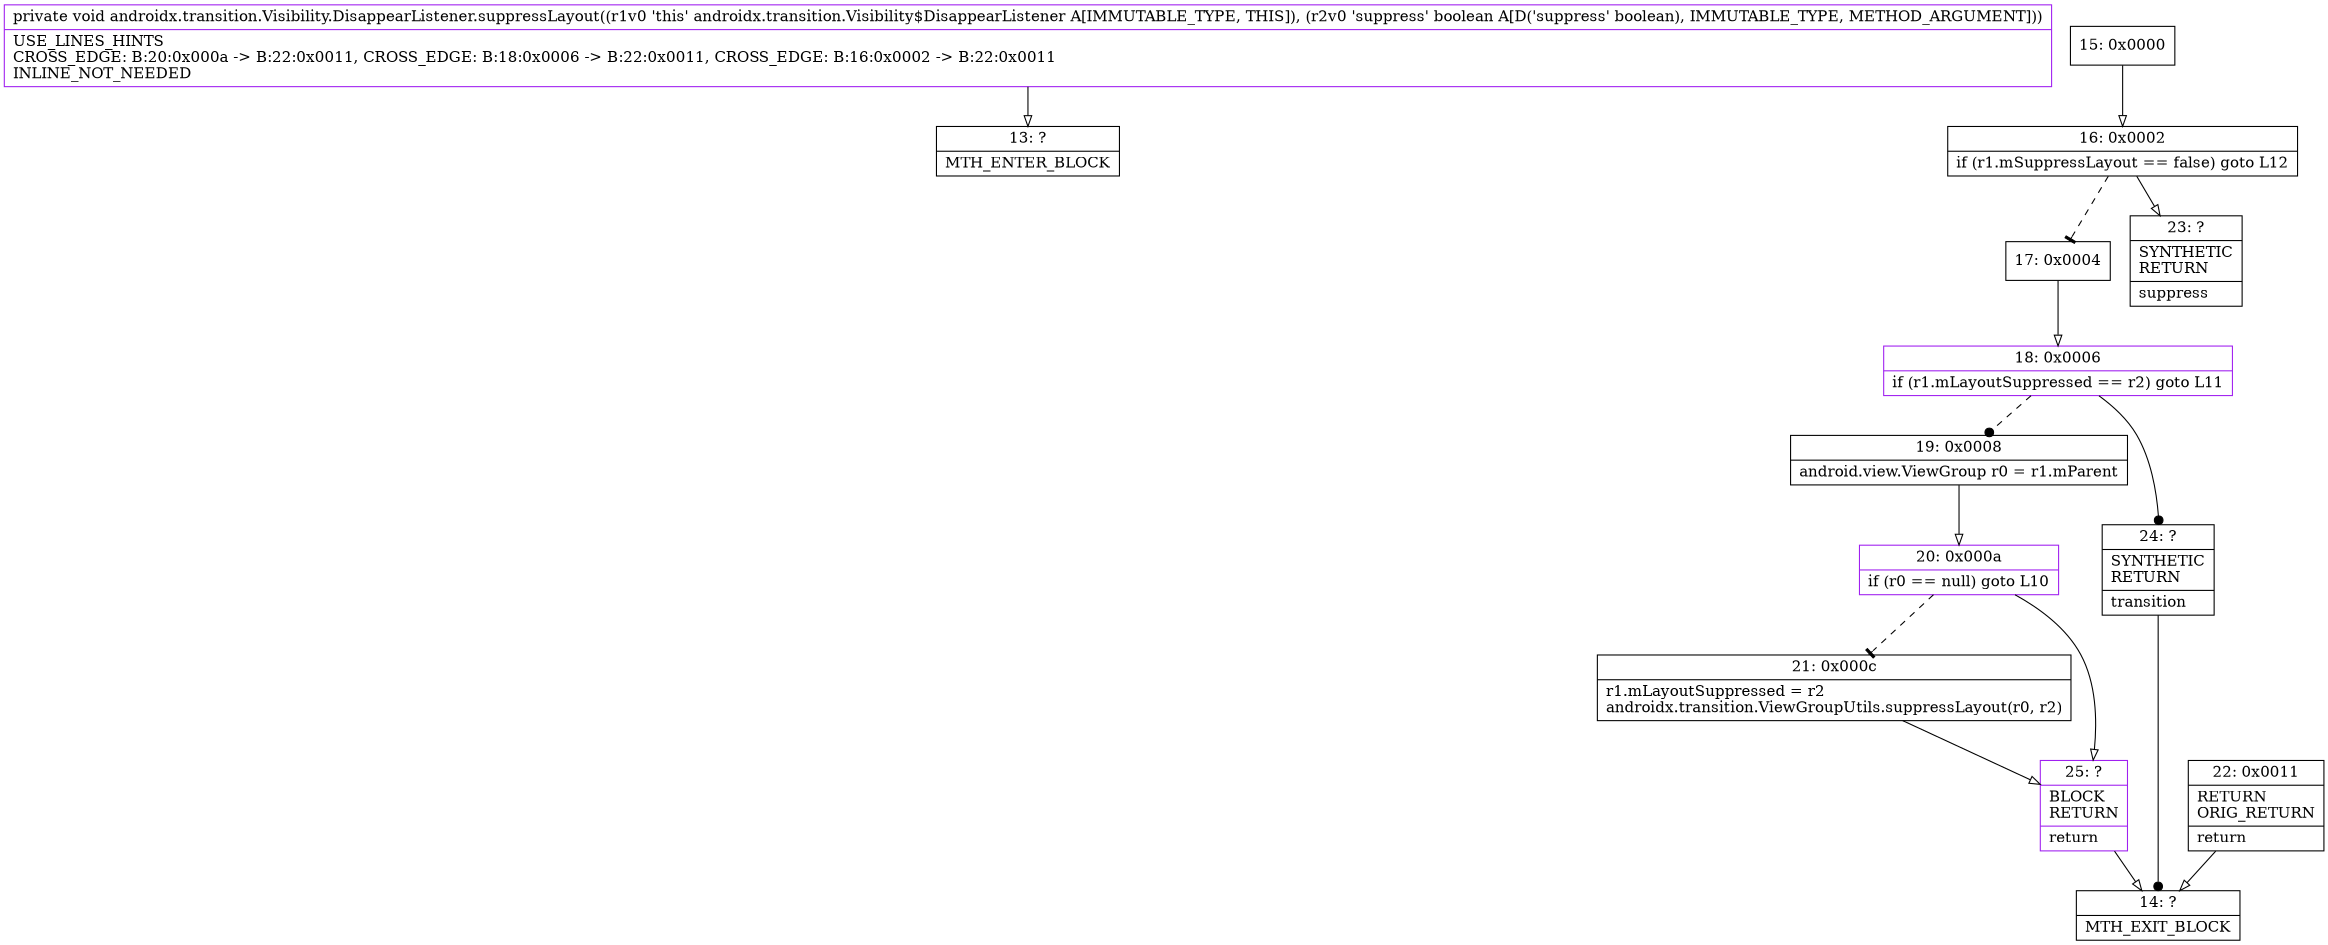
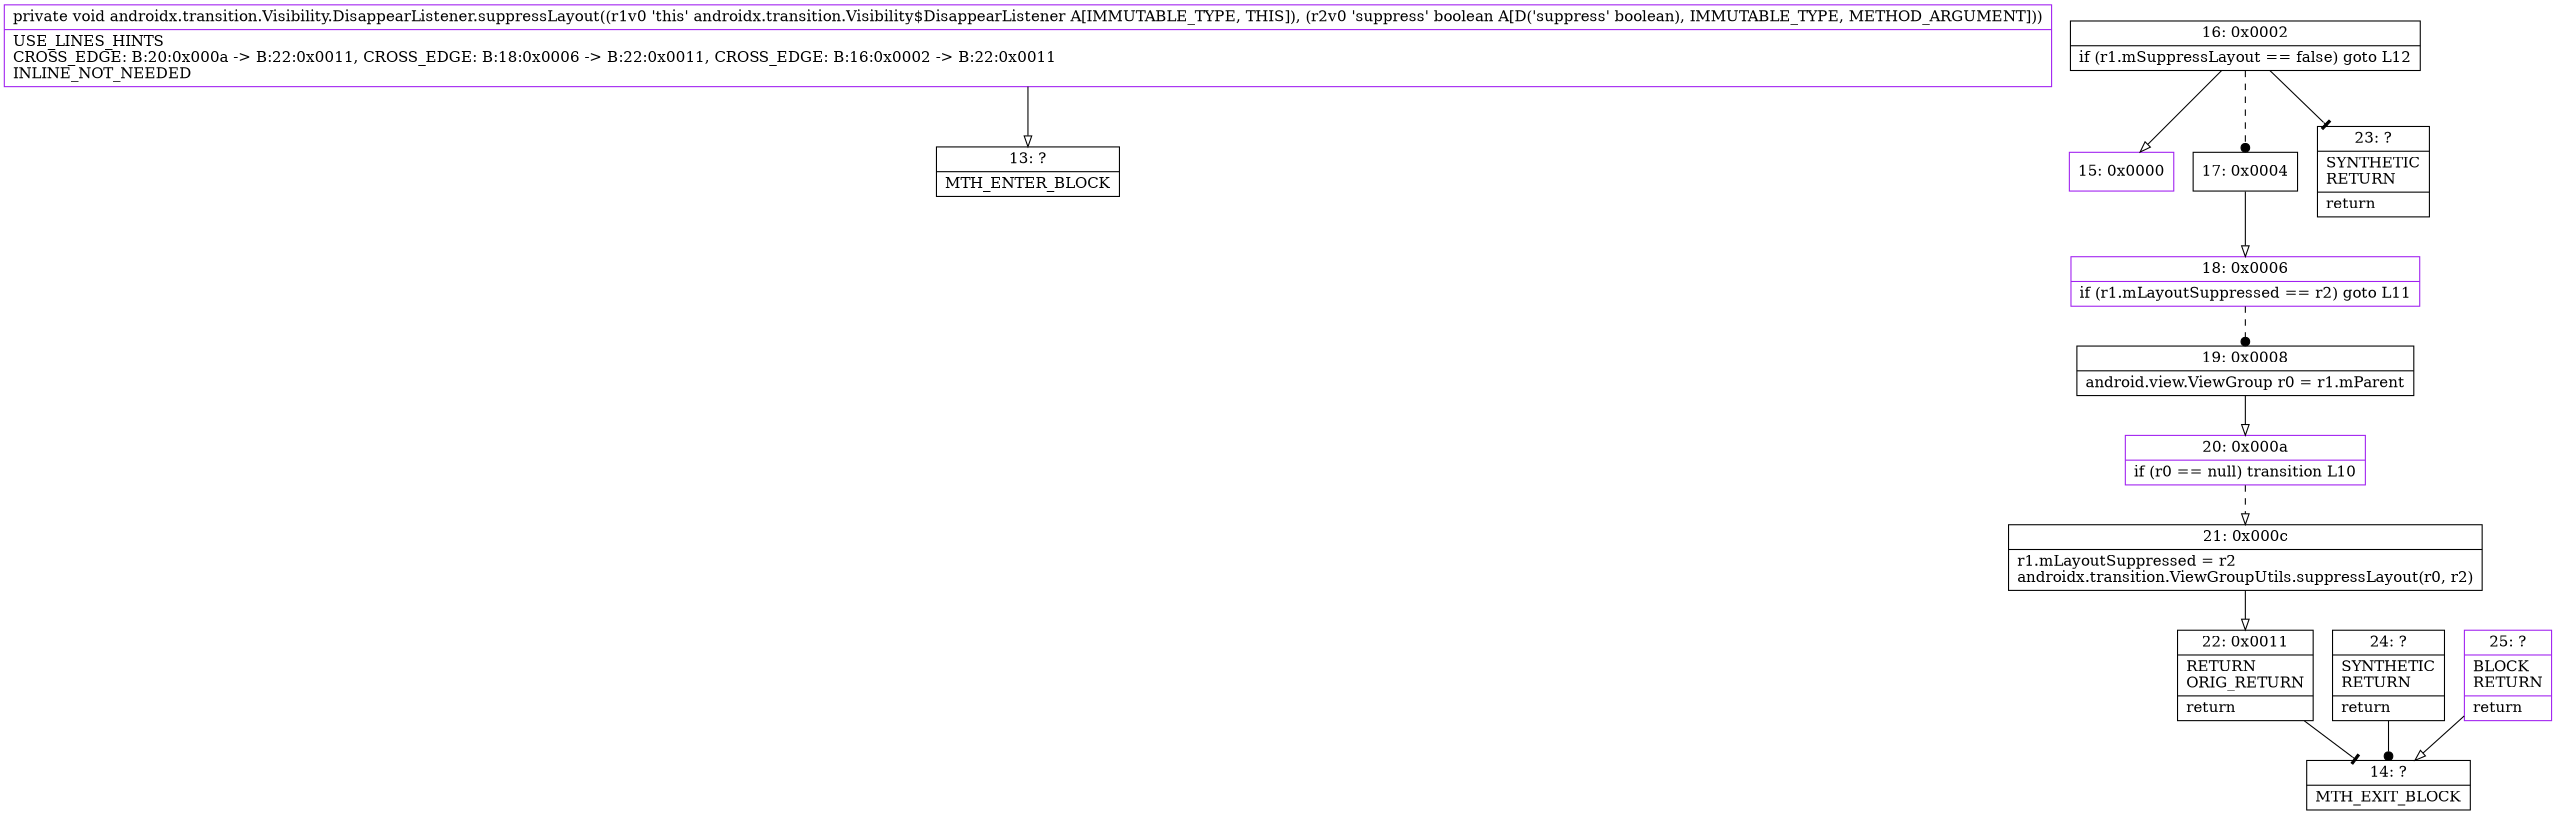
(2123, 46) -> (2122, 172)
(2123, 90) -> (2185, 107)
(2146, 191) -> (2297, 96)
(2090, 206) -> (2245, 107)
(2174, 293) -> (2351, 204)
(2143, 448) -> none
(1959, 582) -> (2245, 472)
(2148, 602) -> (2366, 708)
(1903, 623) -> (2245, 499)
(2082, 658) -> none
(1966, 750) -> (2245, 605)
(2201, 867) -> (2328, 739)
